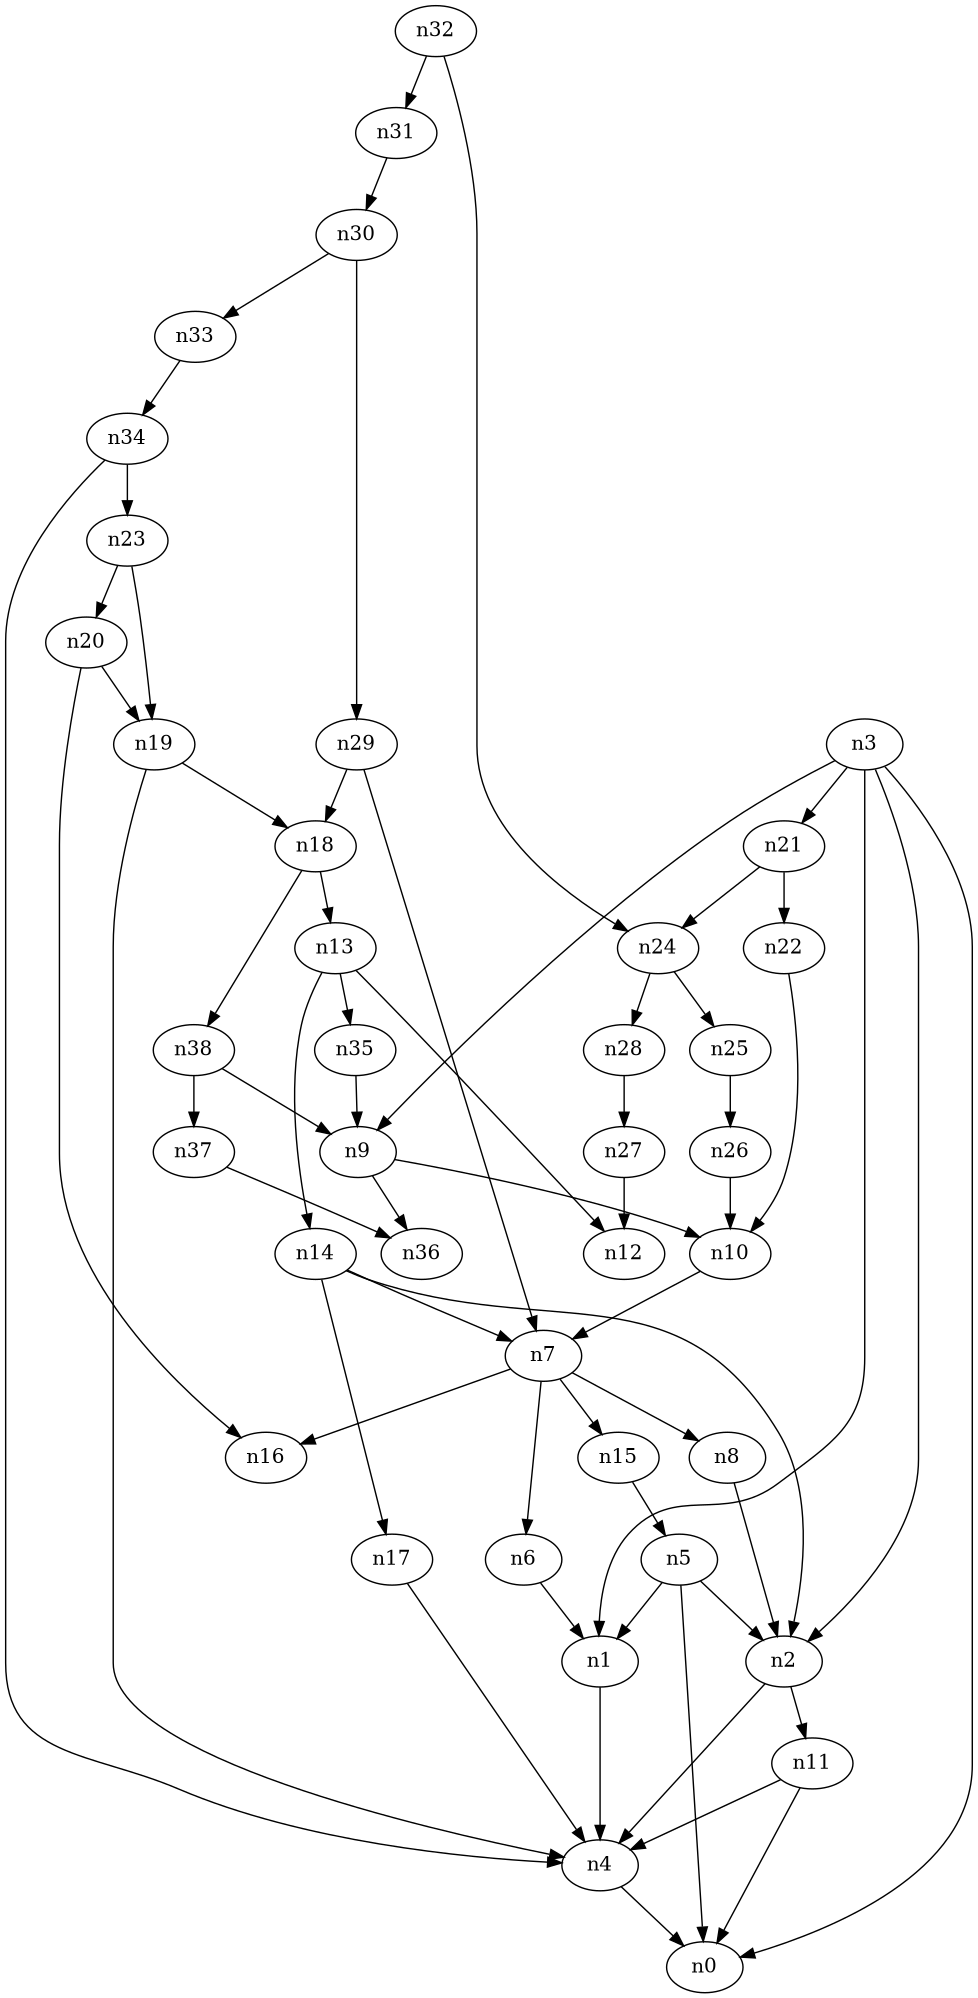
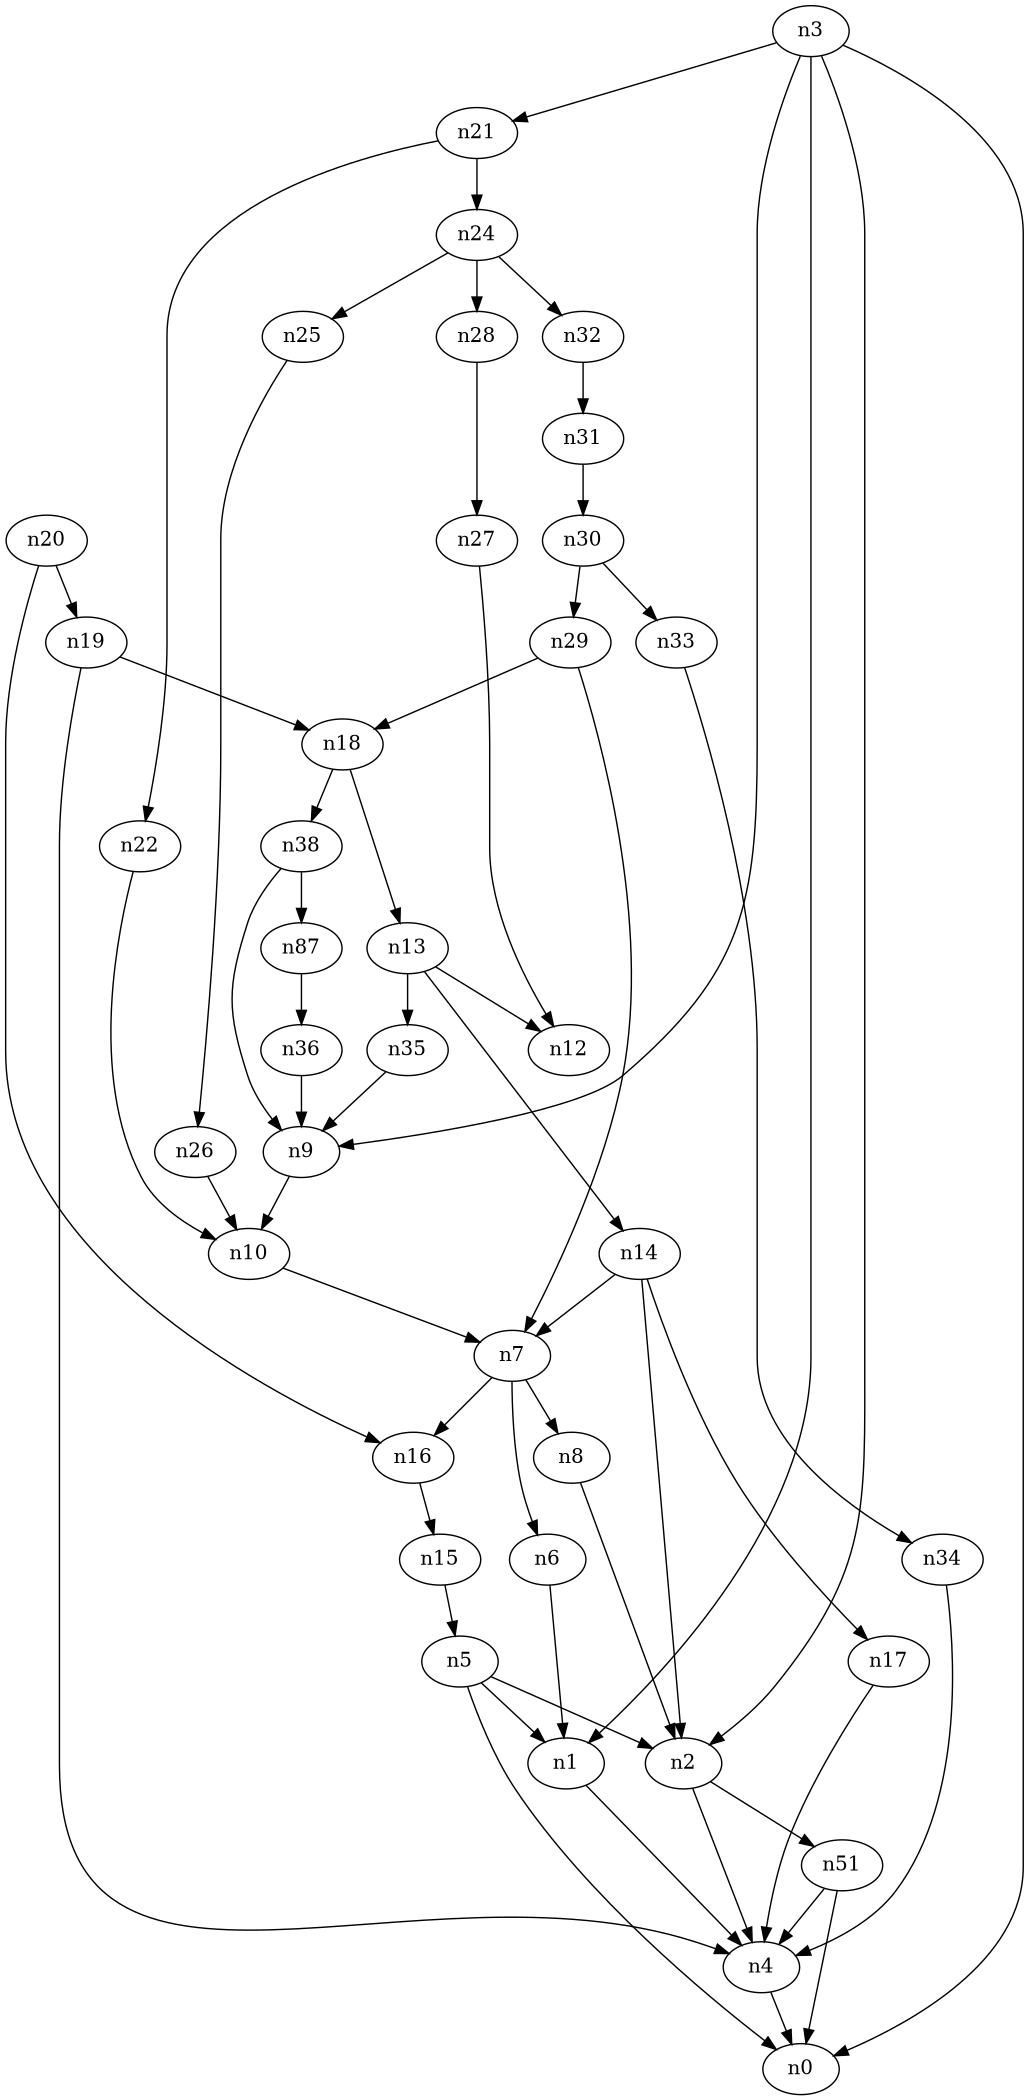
(477, 517) -> (525, 281)
(127, 541) -> none
(194, 1152) -> (301, 948)
(386, 1197) -> (301, 1094)
(577, 1401) -> (425, 1502)
(812, 1763) -> (842, 1865)
